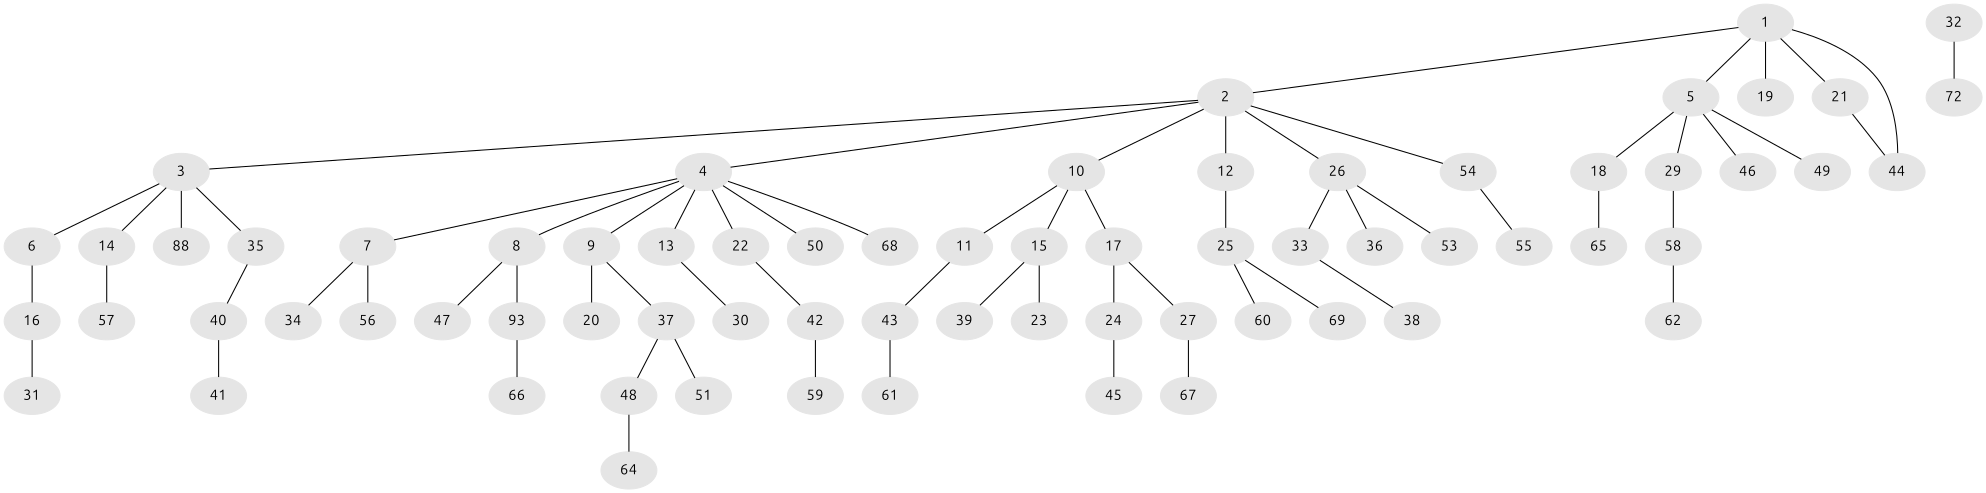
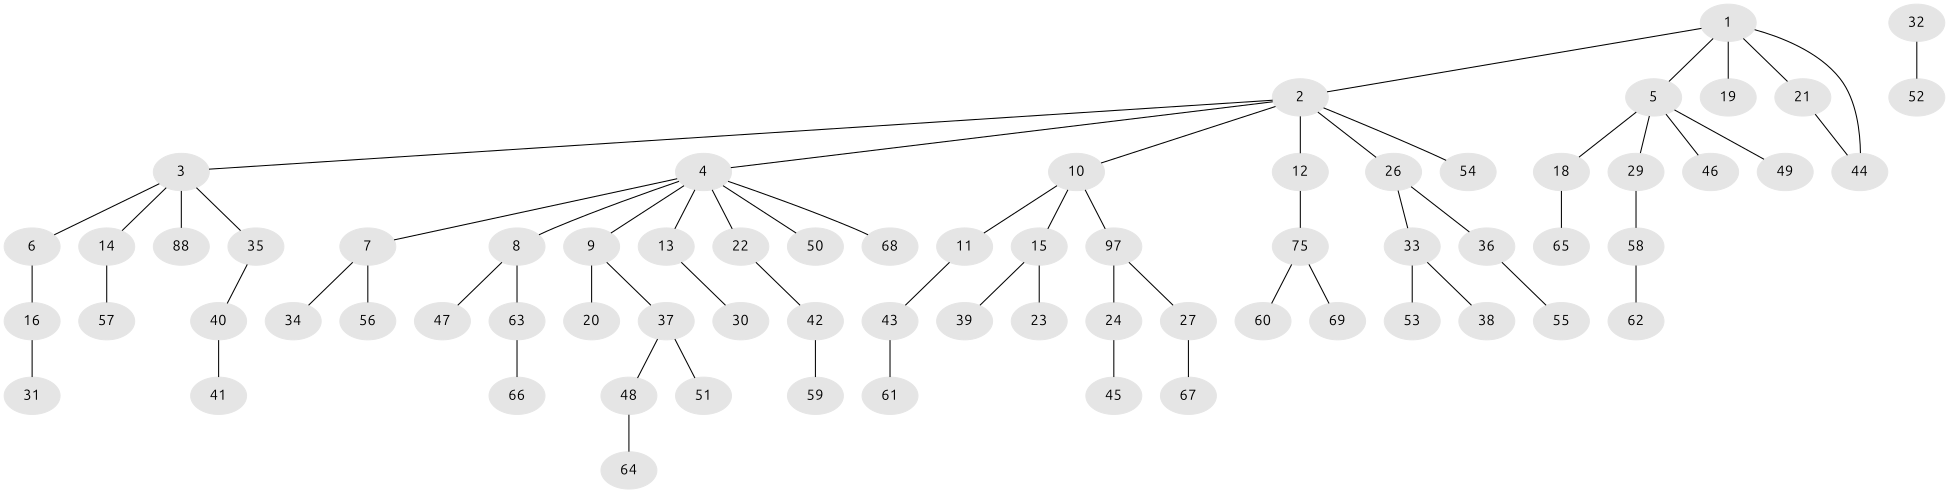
(1954, 97) -> (1917, 97)
(1394, 209) -> (1412, 284)
(1496, 209) -> (1524, 284)
(1114, 247) -> (1114, 247)
(1226, 247) -> (1300, 247)
(517, 321) -> (517, 321)
